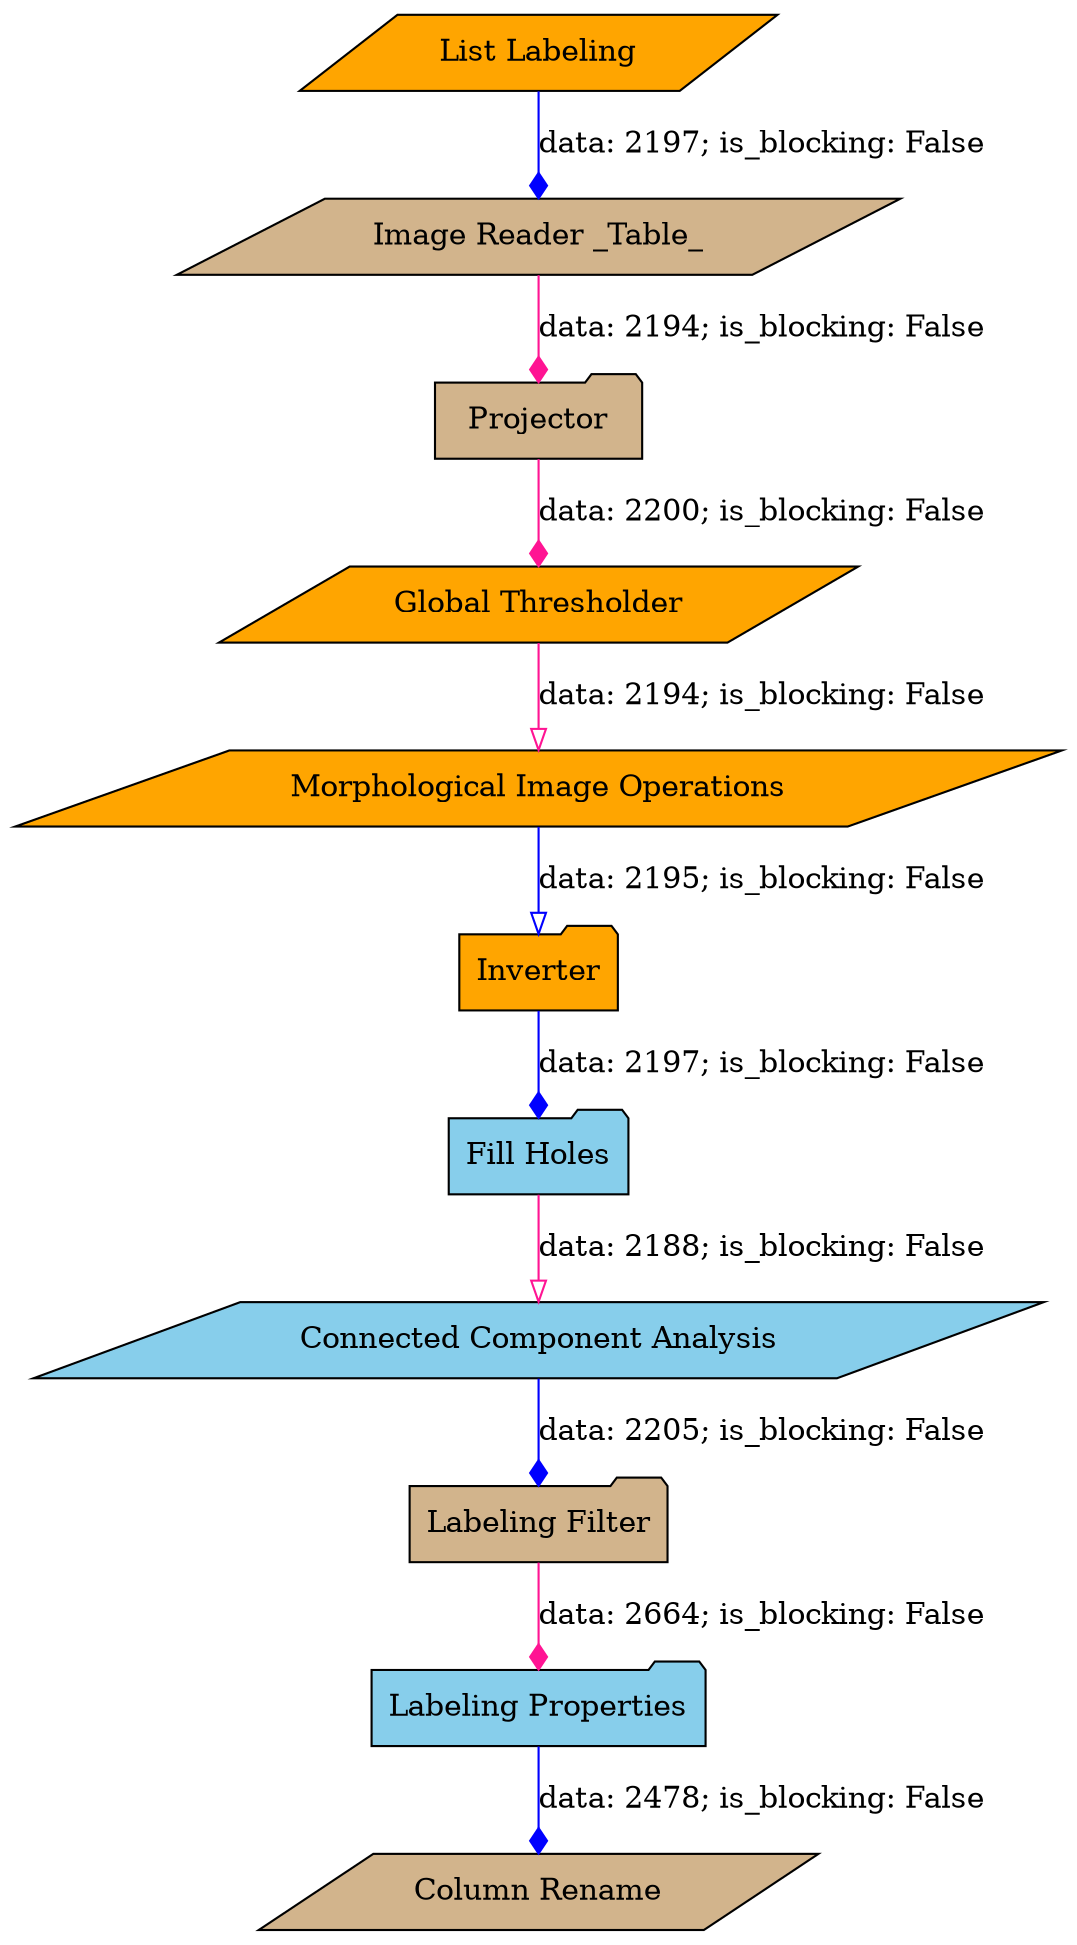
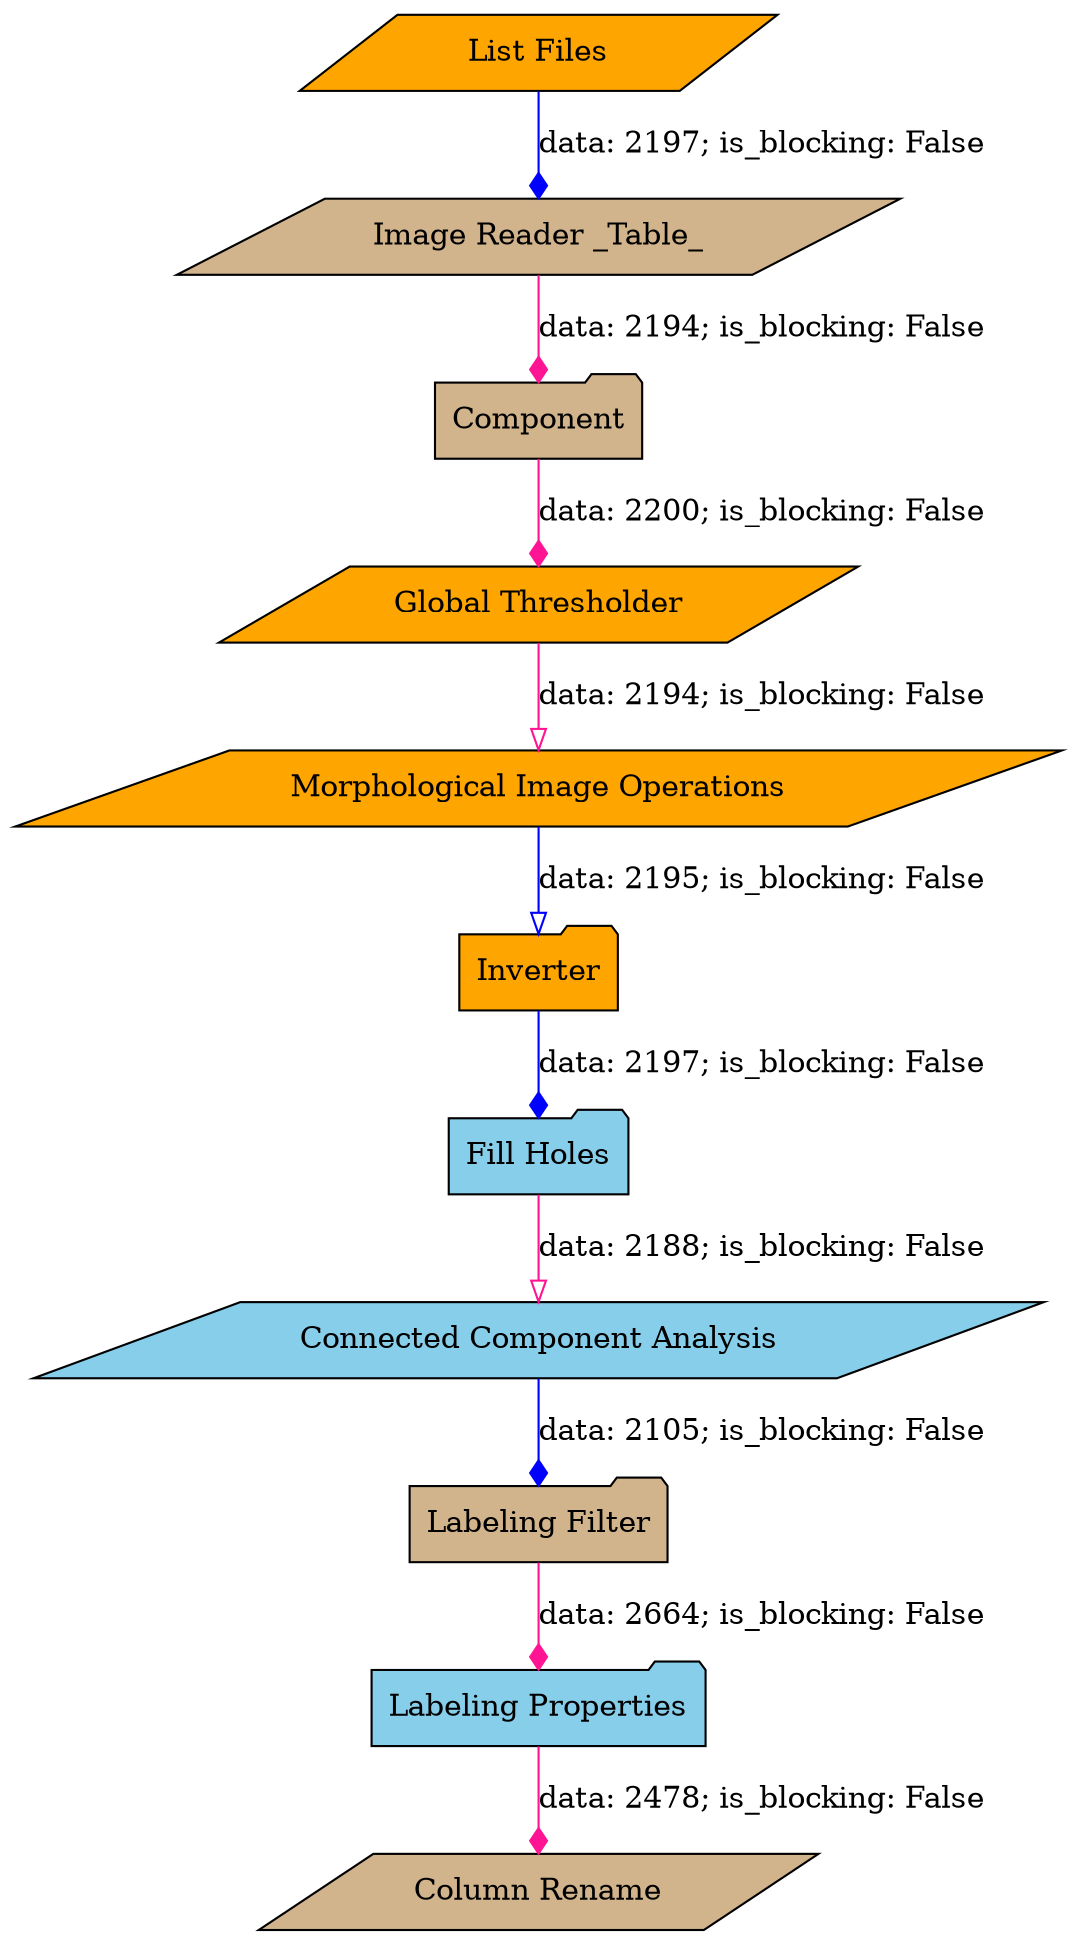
(539, 53) -> (539, 53)
(539, 421) -> (539, 421)
(762, 1432) -> (762, 1432)
(539, 1787) -> (539, 1787)
